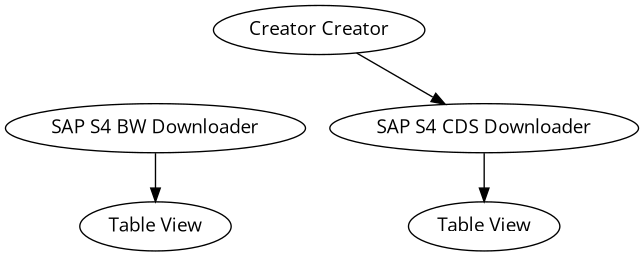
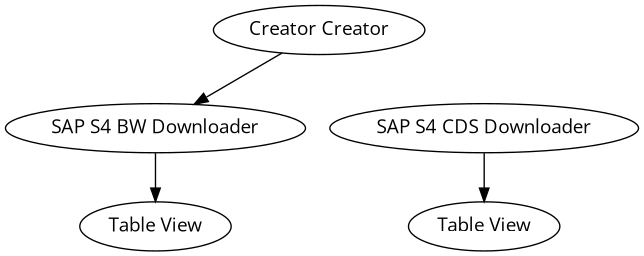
(395, 75) -> (244, 75)
